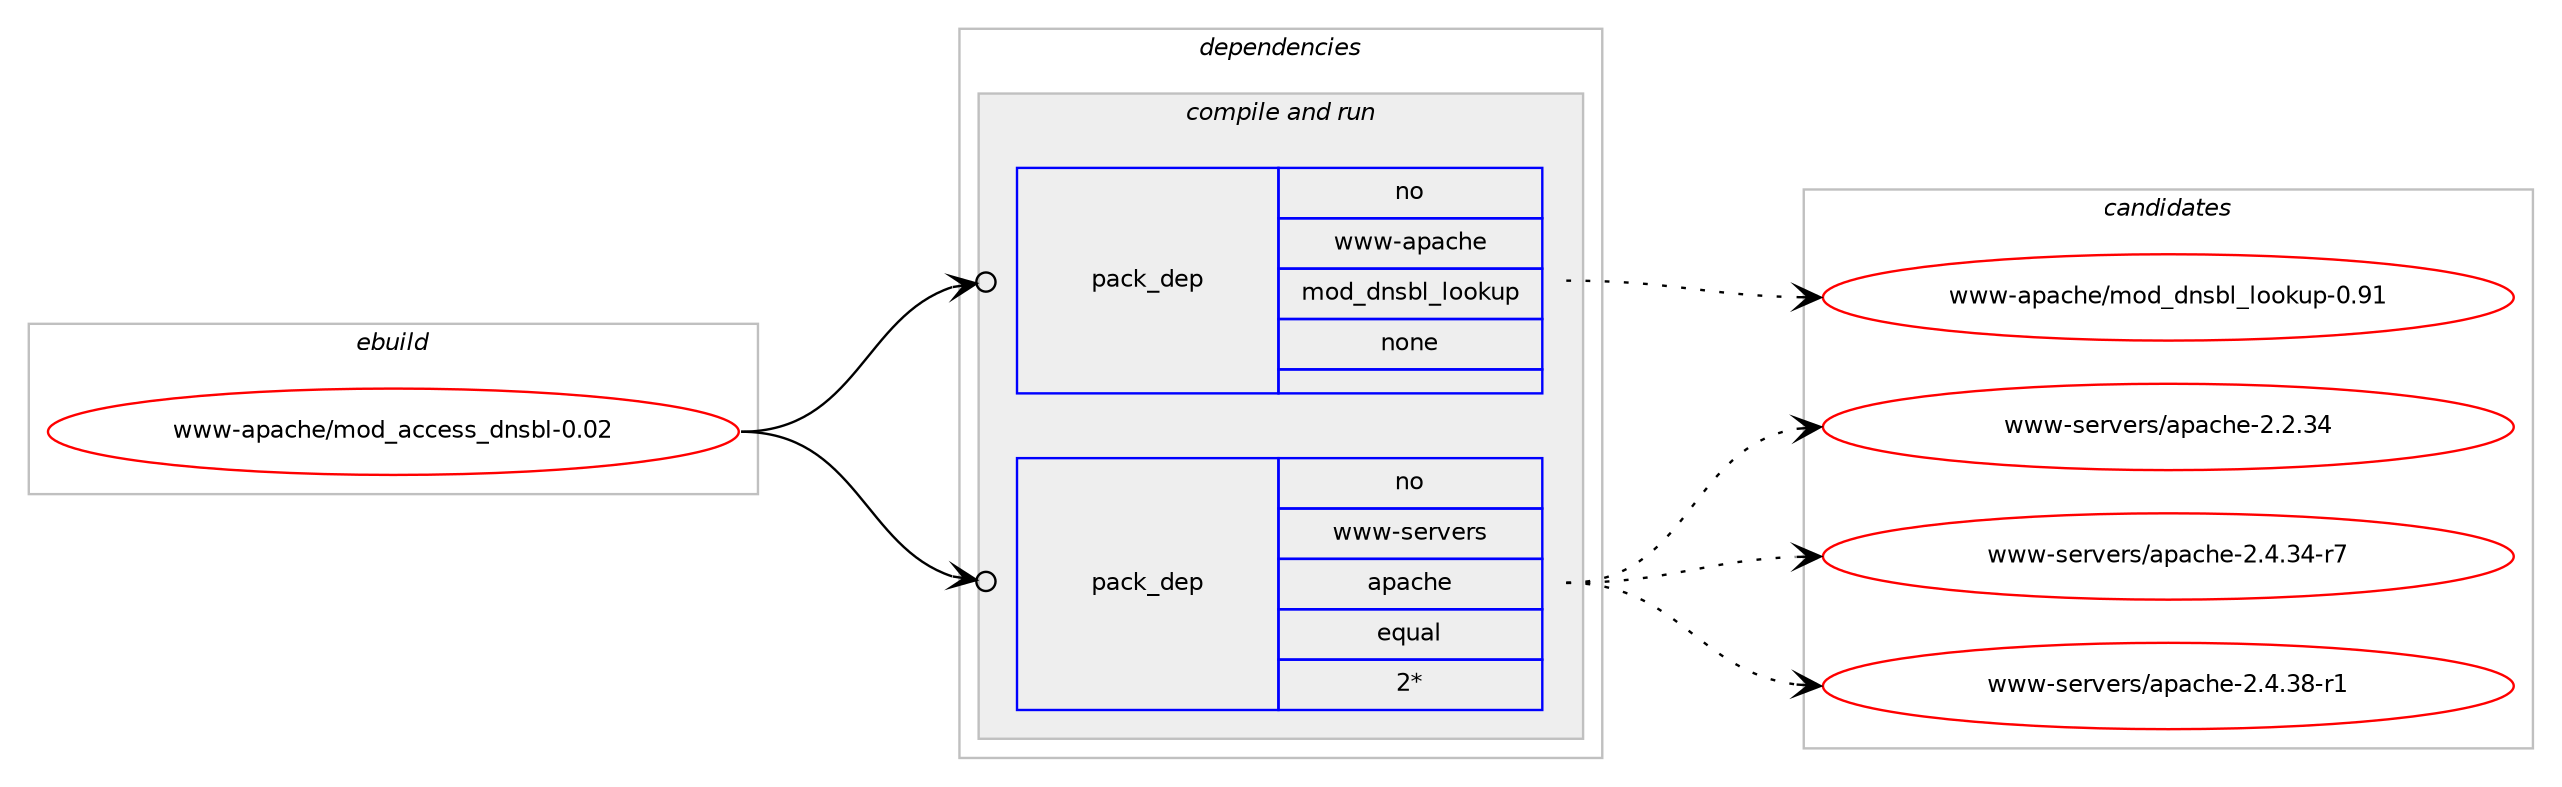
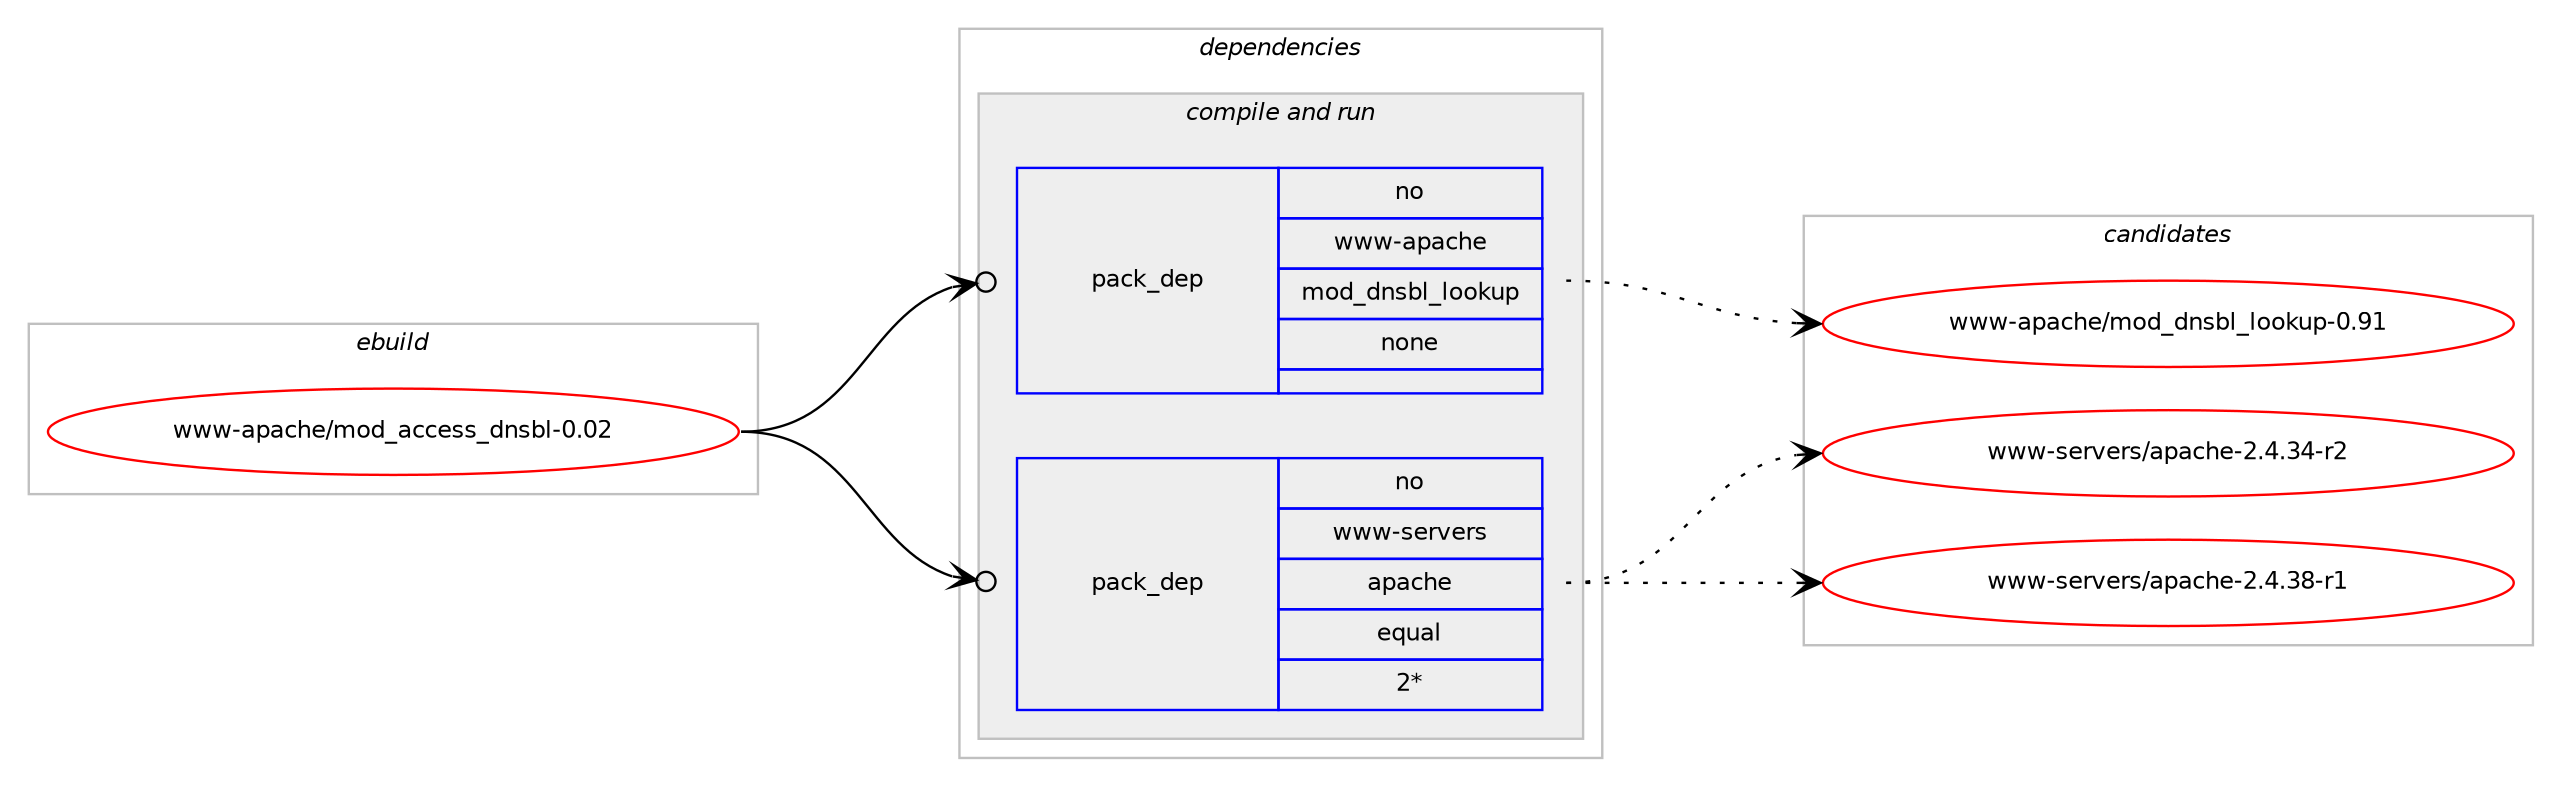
(2168, 427) -> none
(2168, 556) -> (2168, 453)
